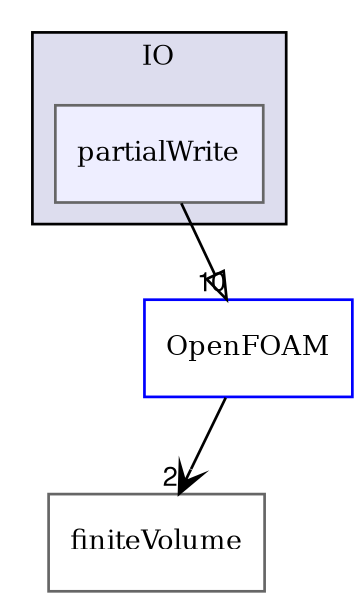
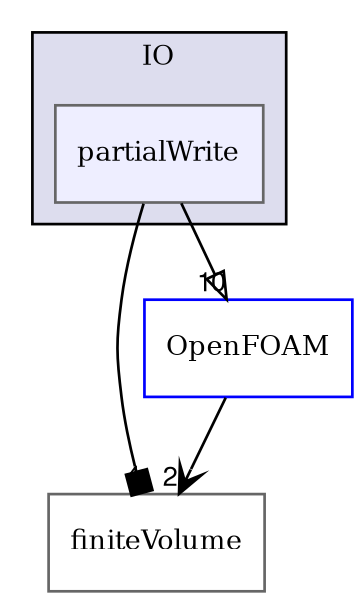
none -> (118, 334)
